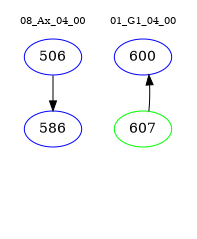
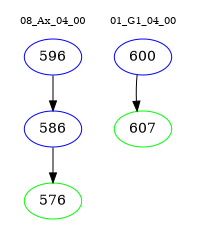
(53, 57) -> (53, 57)
(150, 98) -> (136, 88)
none -> (53, 201)
